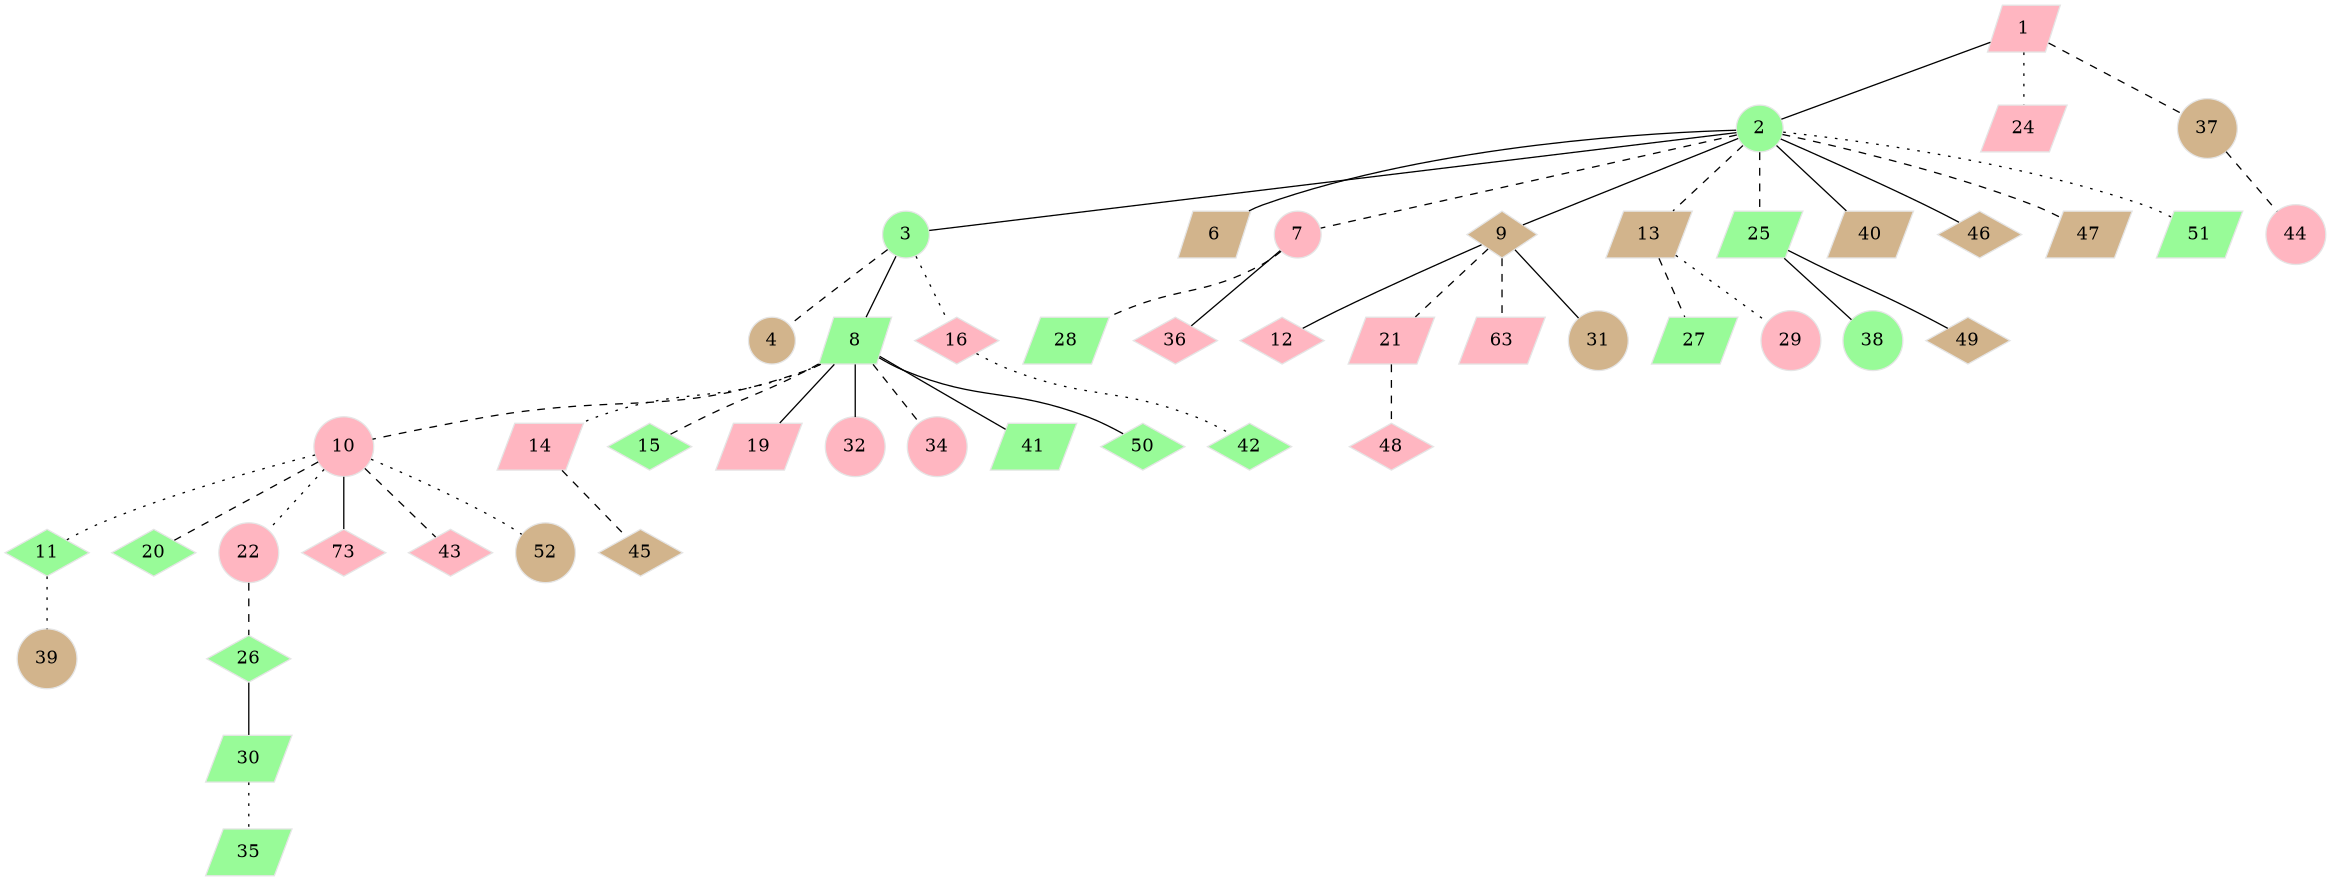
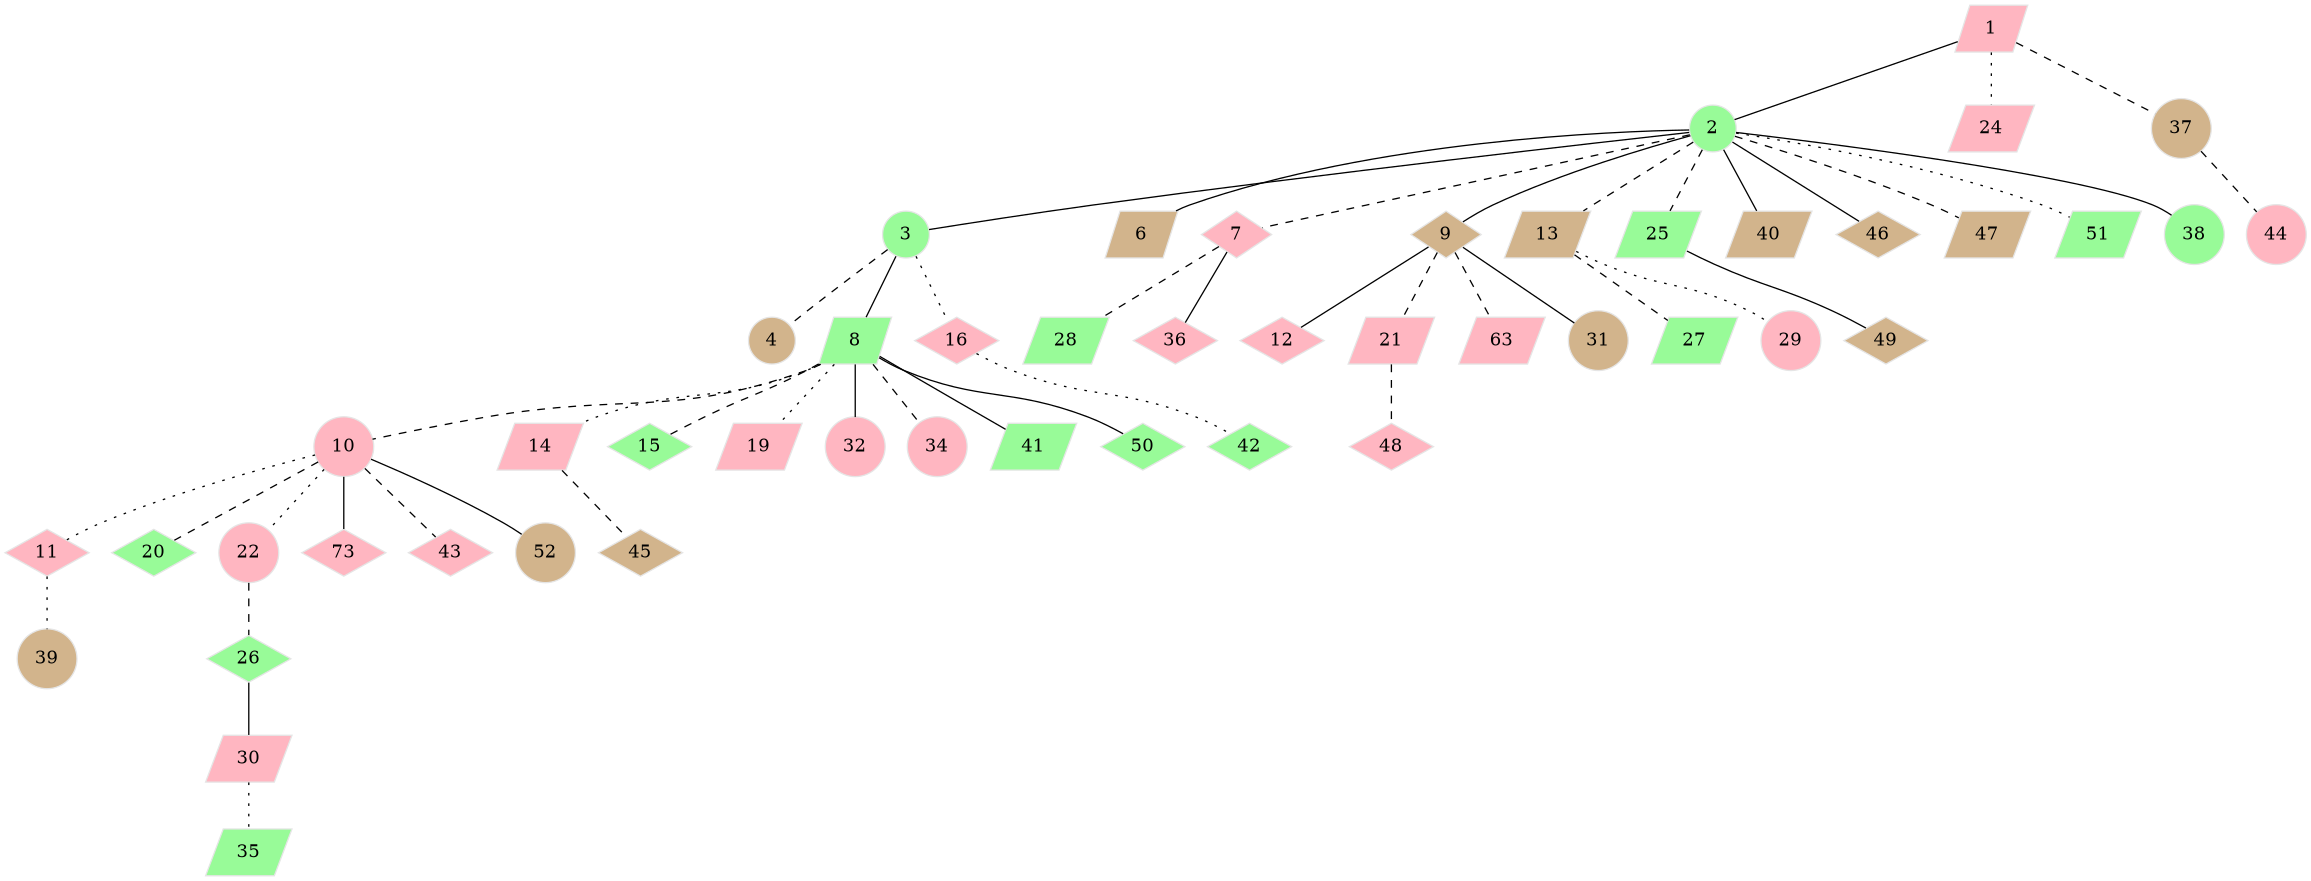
(1298, 235) -> (1237, 235)
(1818, 289) -> (1957, 162)
(807, 394) -> (807, 394)
(448, 494) -> (448, 494)
(47, 553) -> (47, 553)
(249, 759) -> (249, 759)
